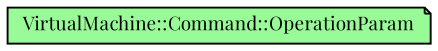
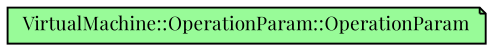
(219, 26) -> (247, 26)
